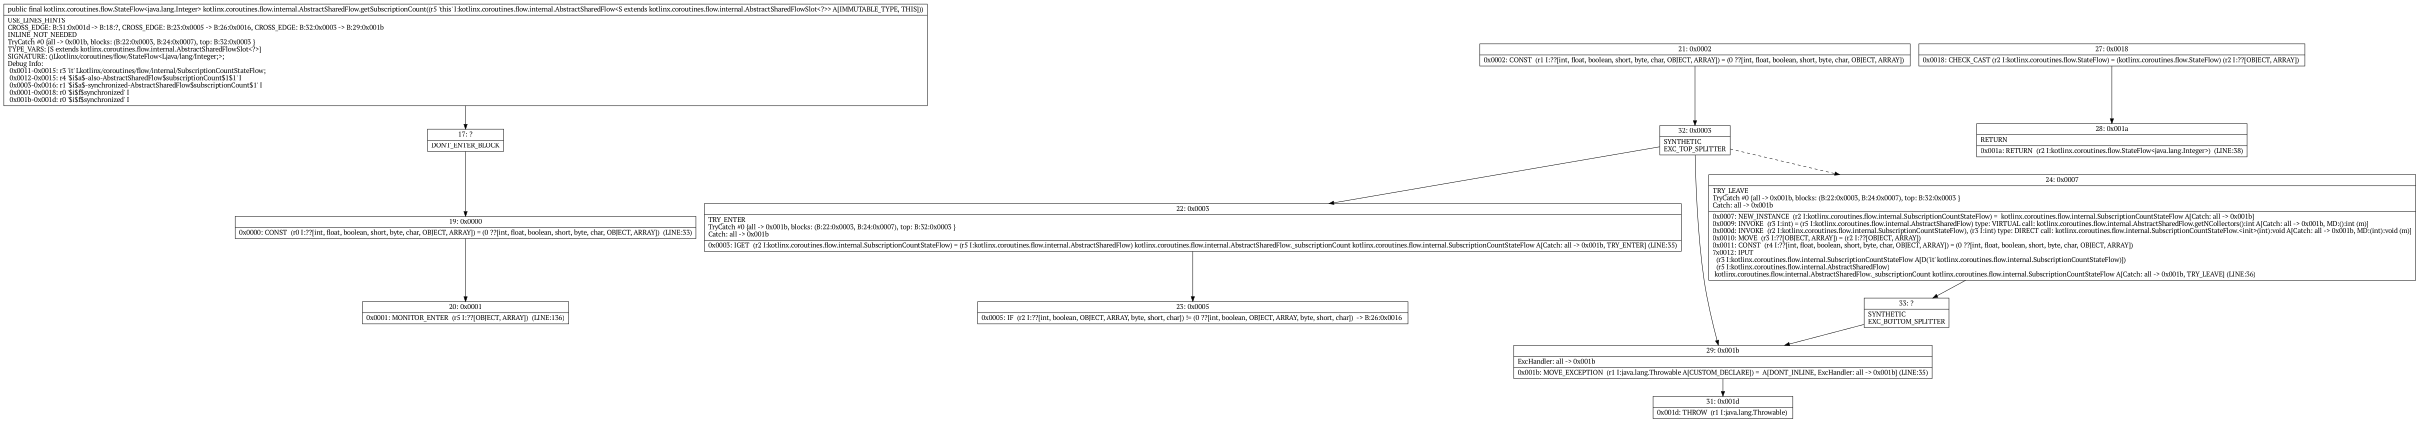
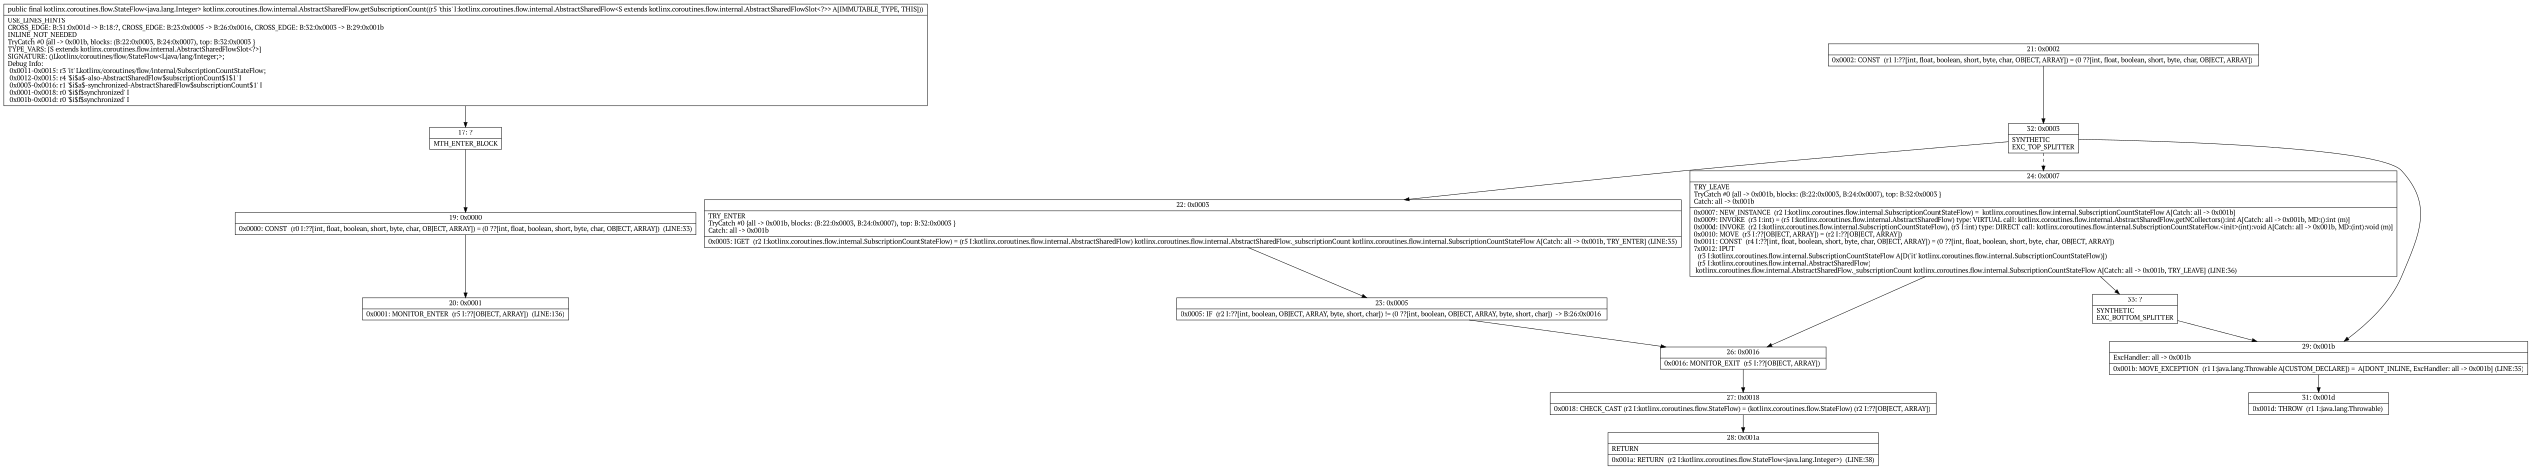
(466, 146) -> (466, 144)
none -> (1743, 358)
